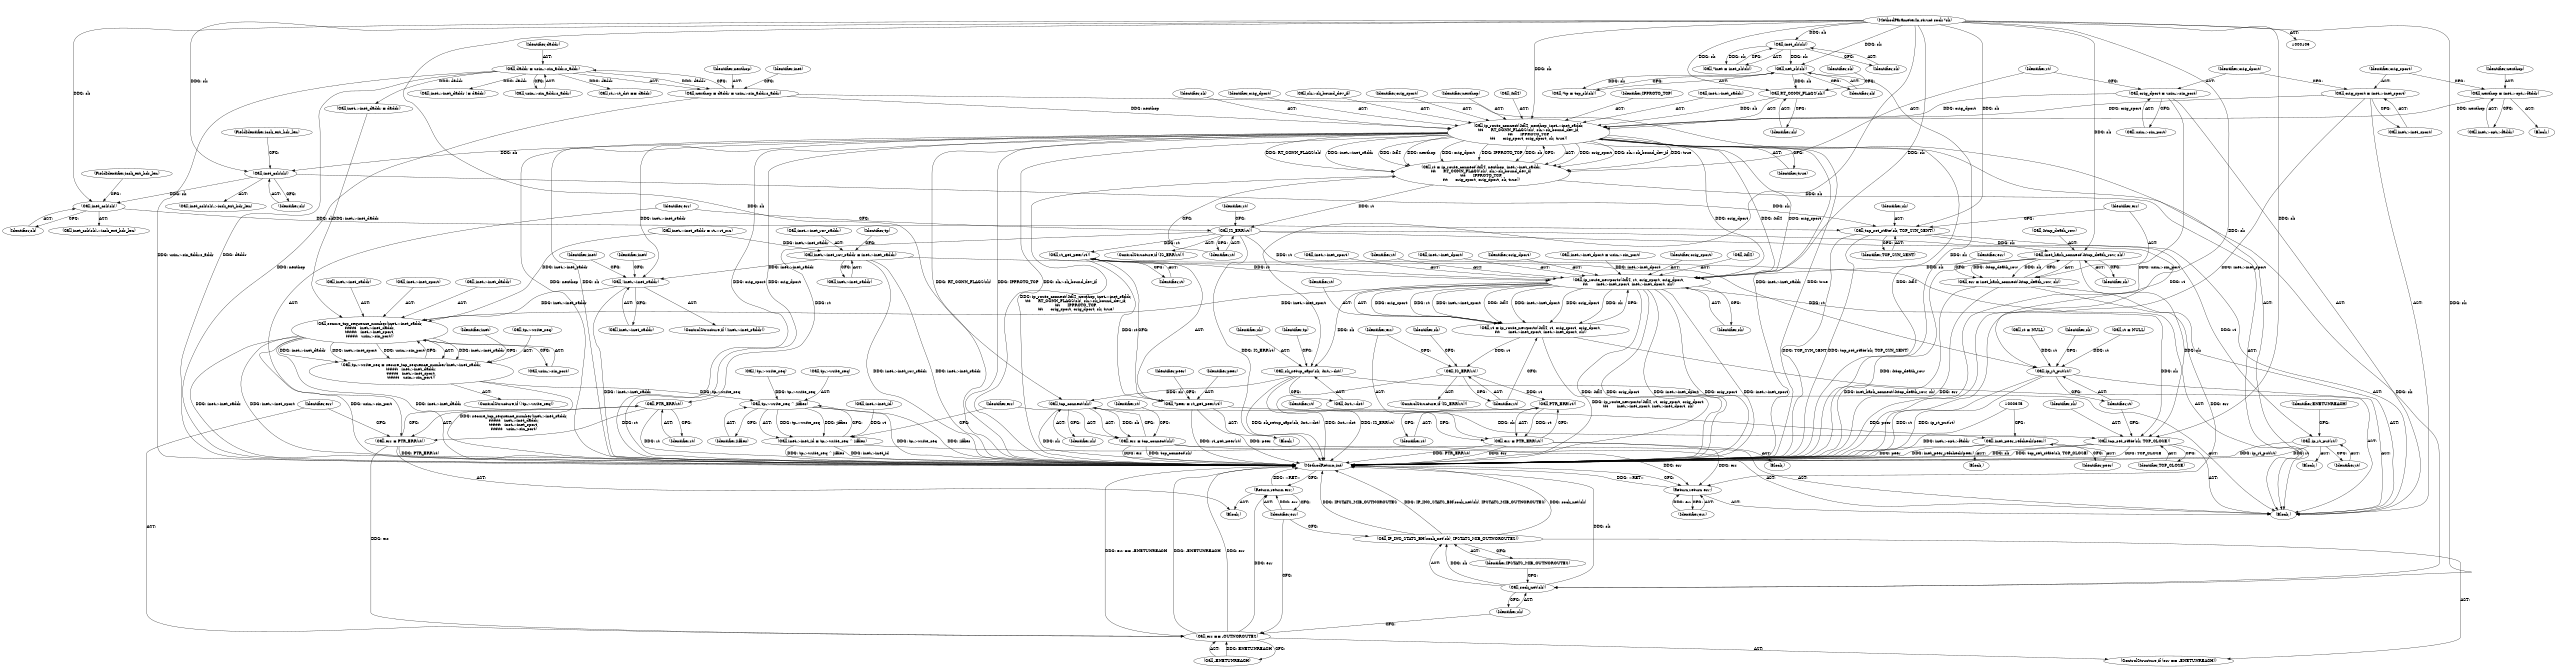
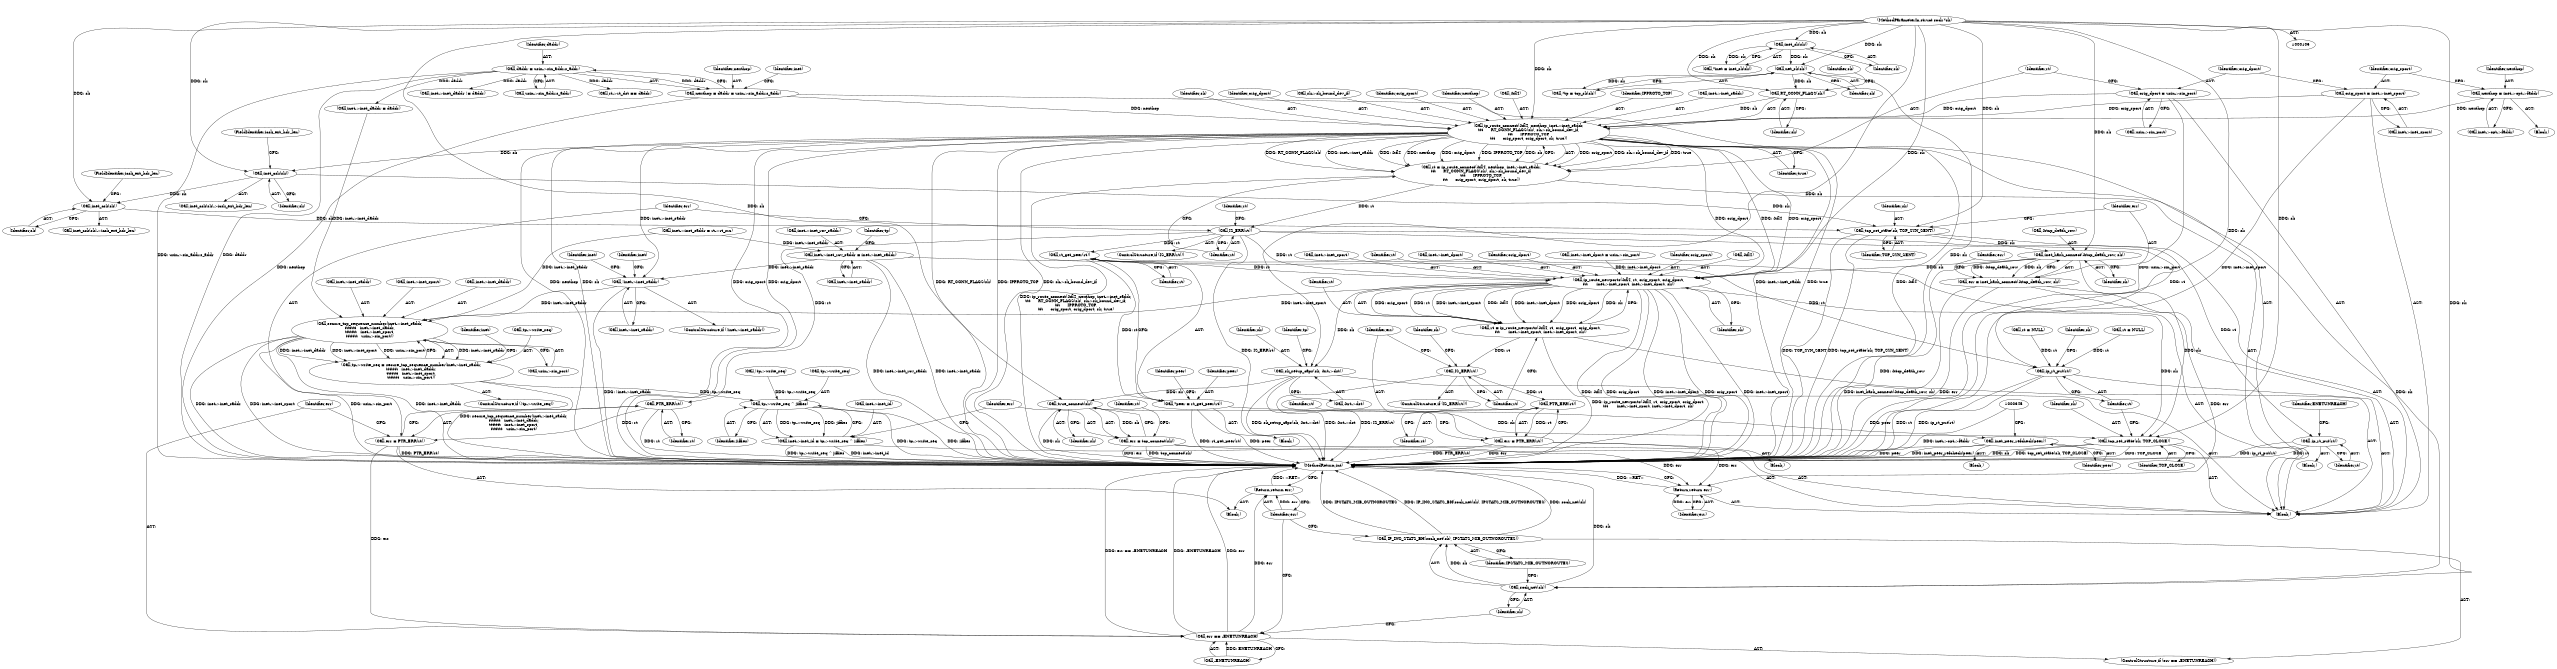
(1070, 404) -> (1070, 404)
(878, 423) -> (878, 423)
(1227, 637) -> (1227, 637)
